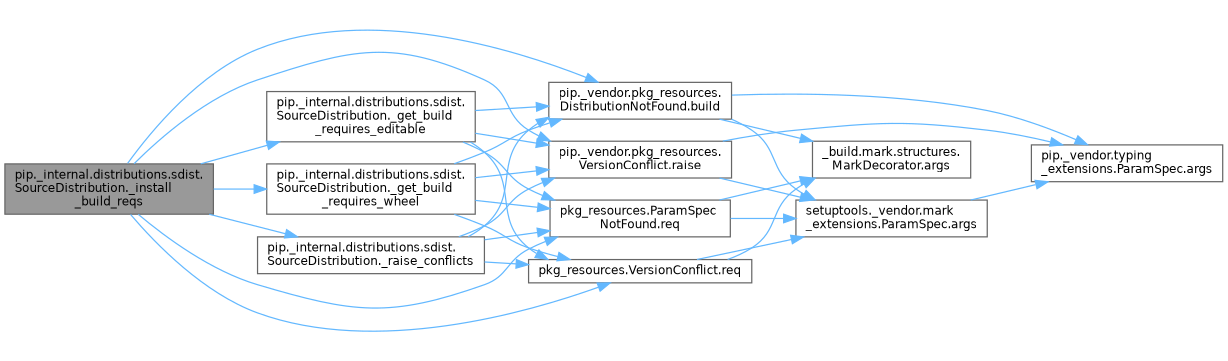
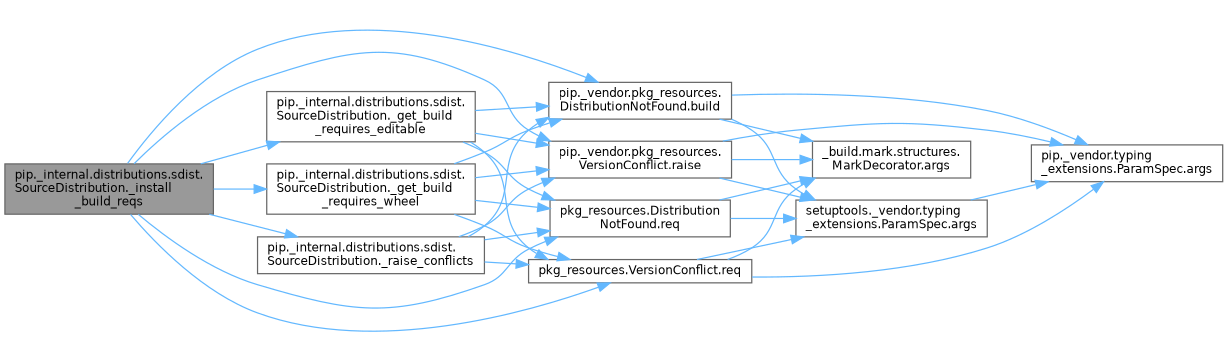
none -> (766, 160)
(640, 218) -> (640, 218)
(892, 218) -> (892, 218)
none -> (931, 262)
